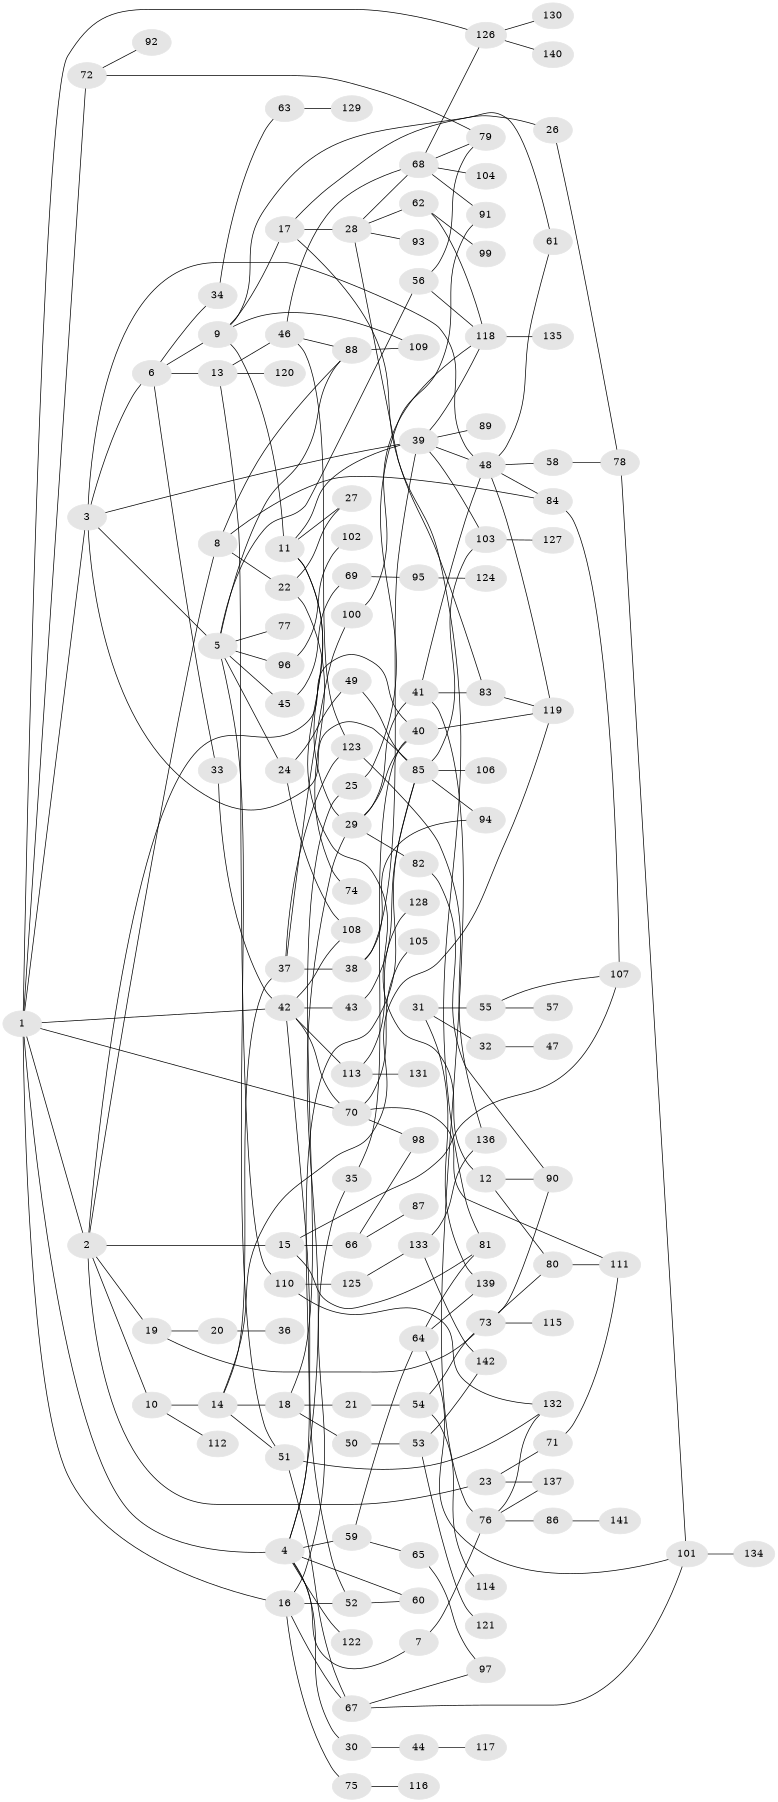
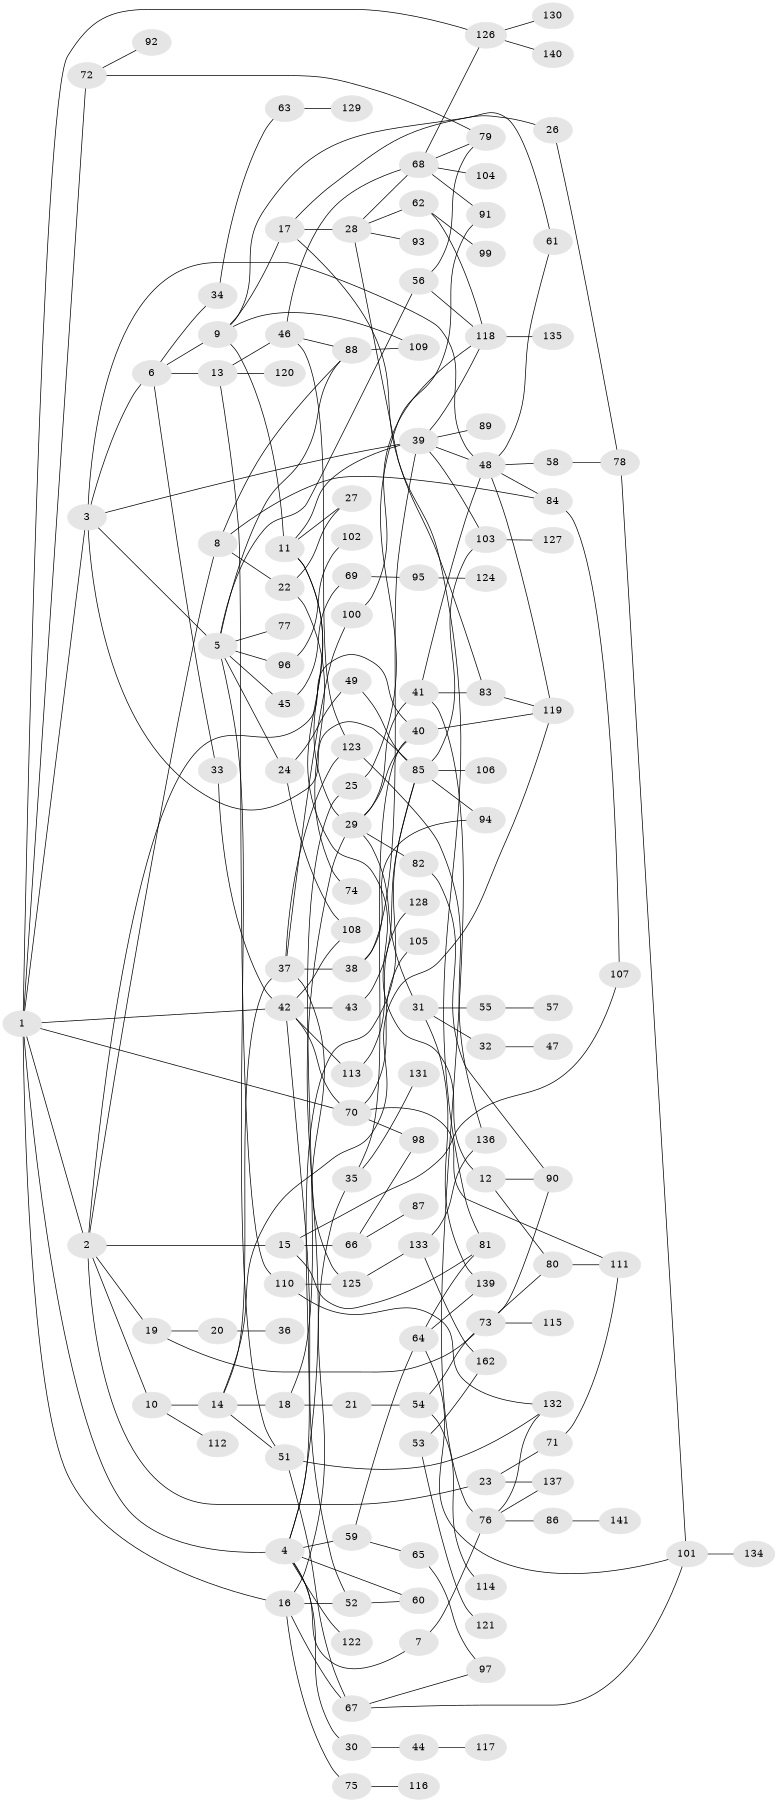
none -> (389, 915)
(549, 984) -> none
(391, 1074) -> (387, 1133)
none -> (318, 1126)
(486, 1362) -> (486, 1362)
(352, 1444) -> none
